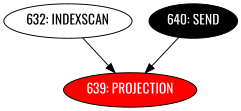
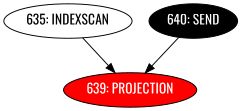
(68, 21) -> (68, 21)
